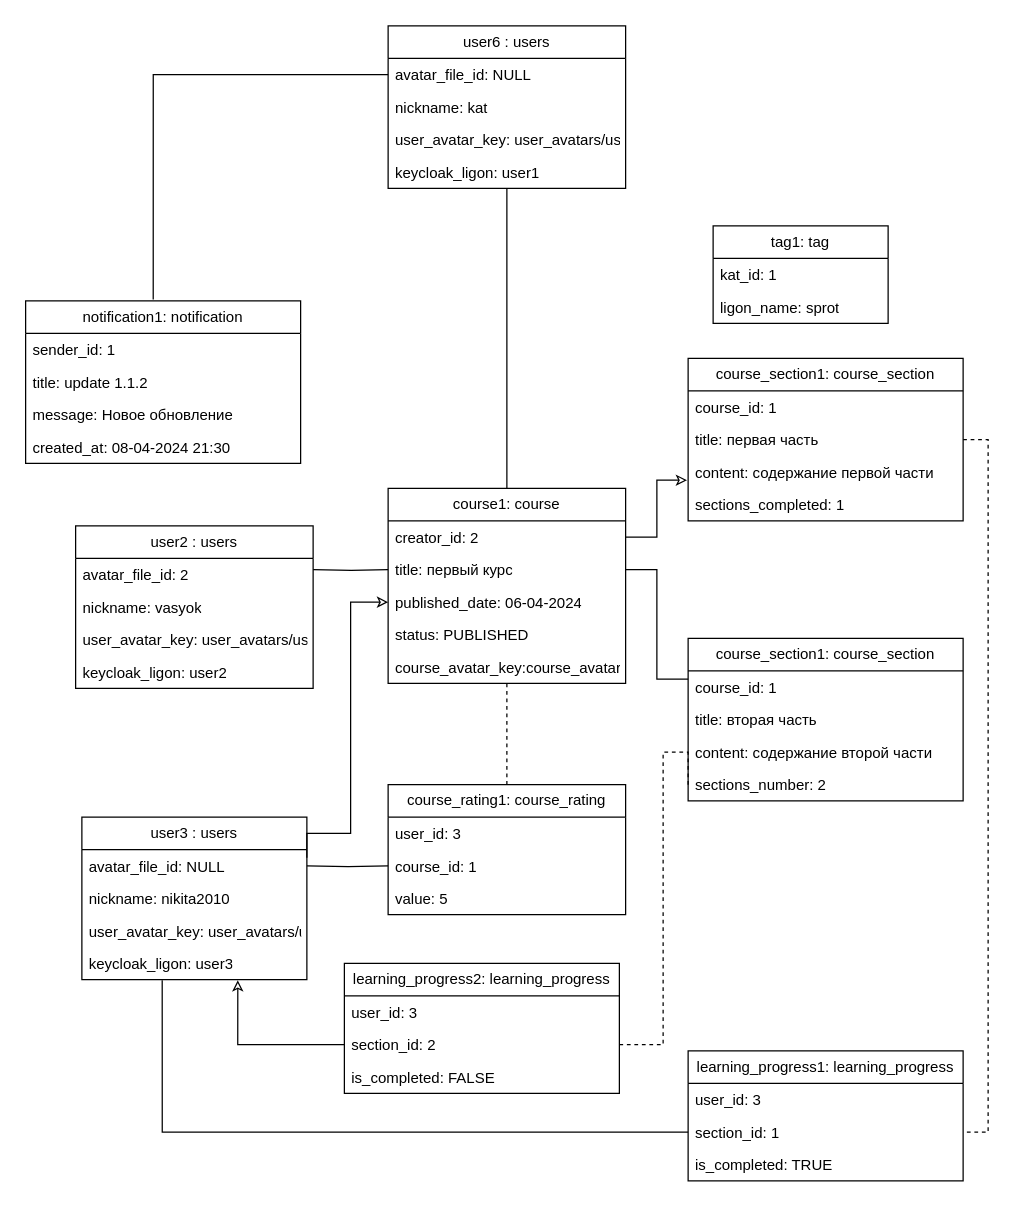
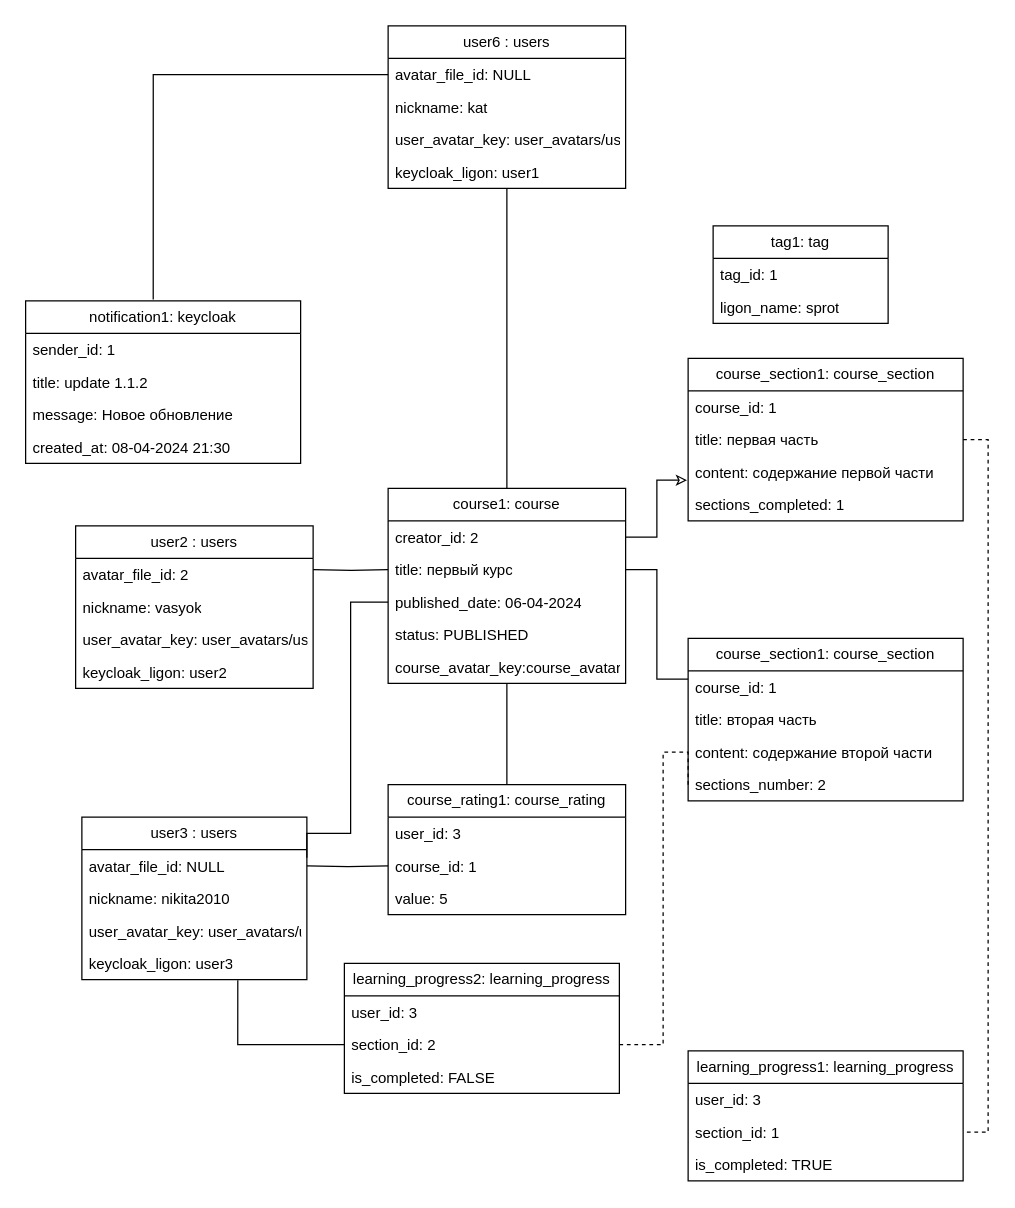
(753, 276) -> (753, 276)
(163, 317) -> (163, 317)
(378, 602) -> (381, 602)
(507, 734) -> (507, 734)
(238, 990) -> (238, 986)
(350, 1132) -> none
